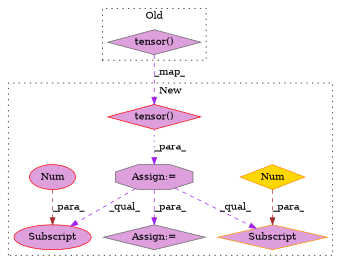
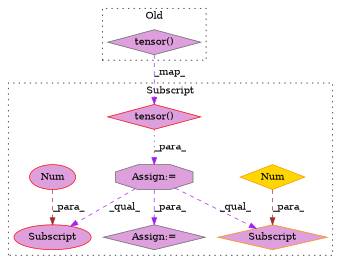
(170, 91) -> (170, 91)
